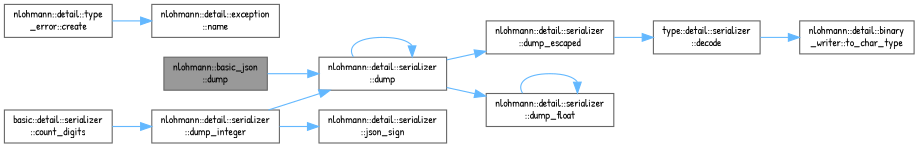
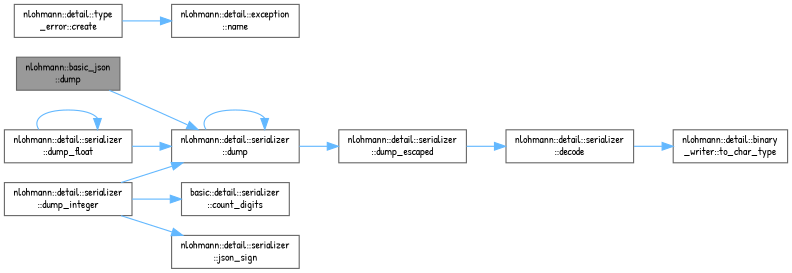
(707, 37) -> (570, 146)
(461, 91) -> (146, 146)
(126, 127) -> (151, 199)
